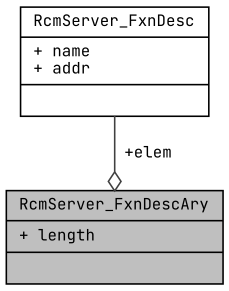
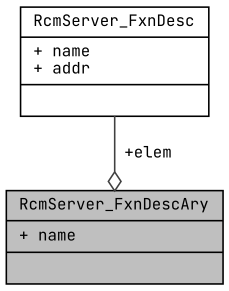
(58, 236) -> (48, 236)
